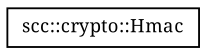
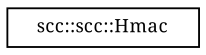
(103, 28) -> (103, 28)
